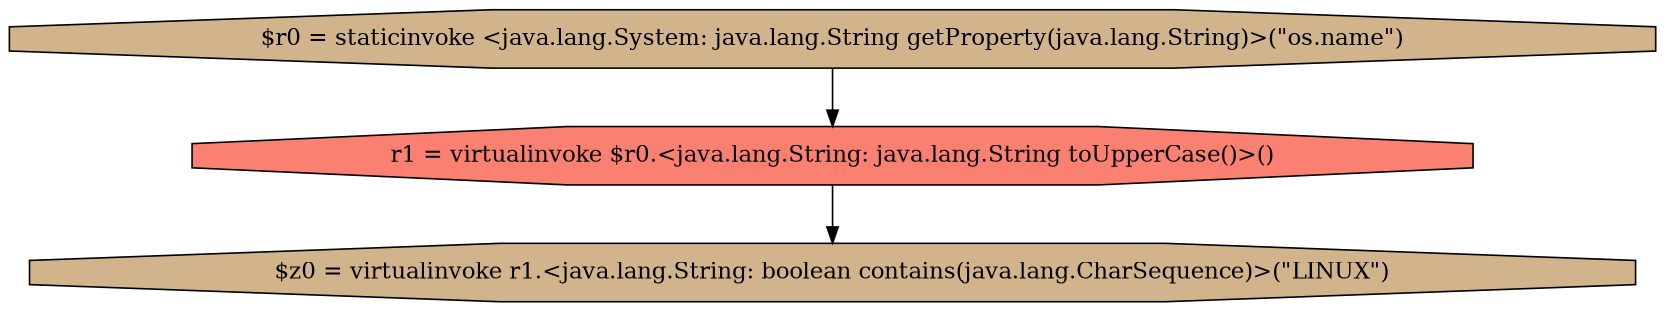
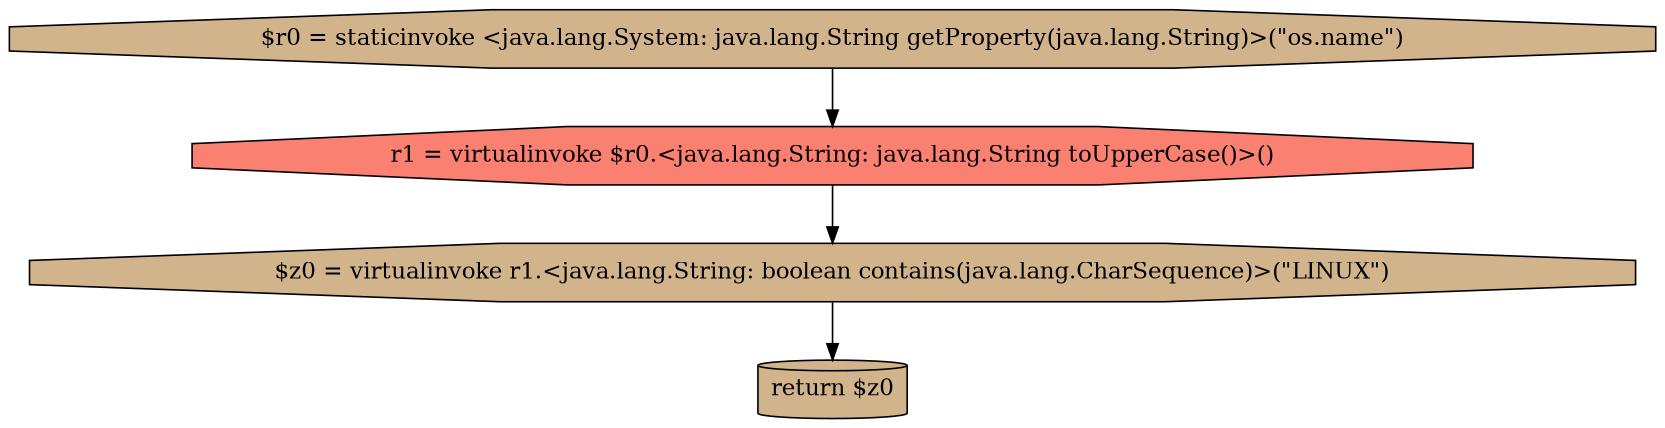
none -> (833, 389)
